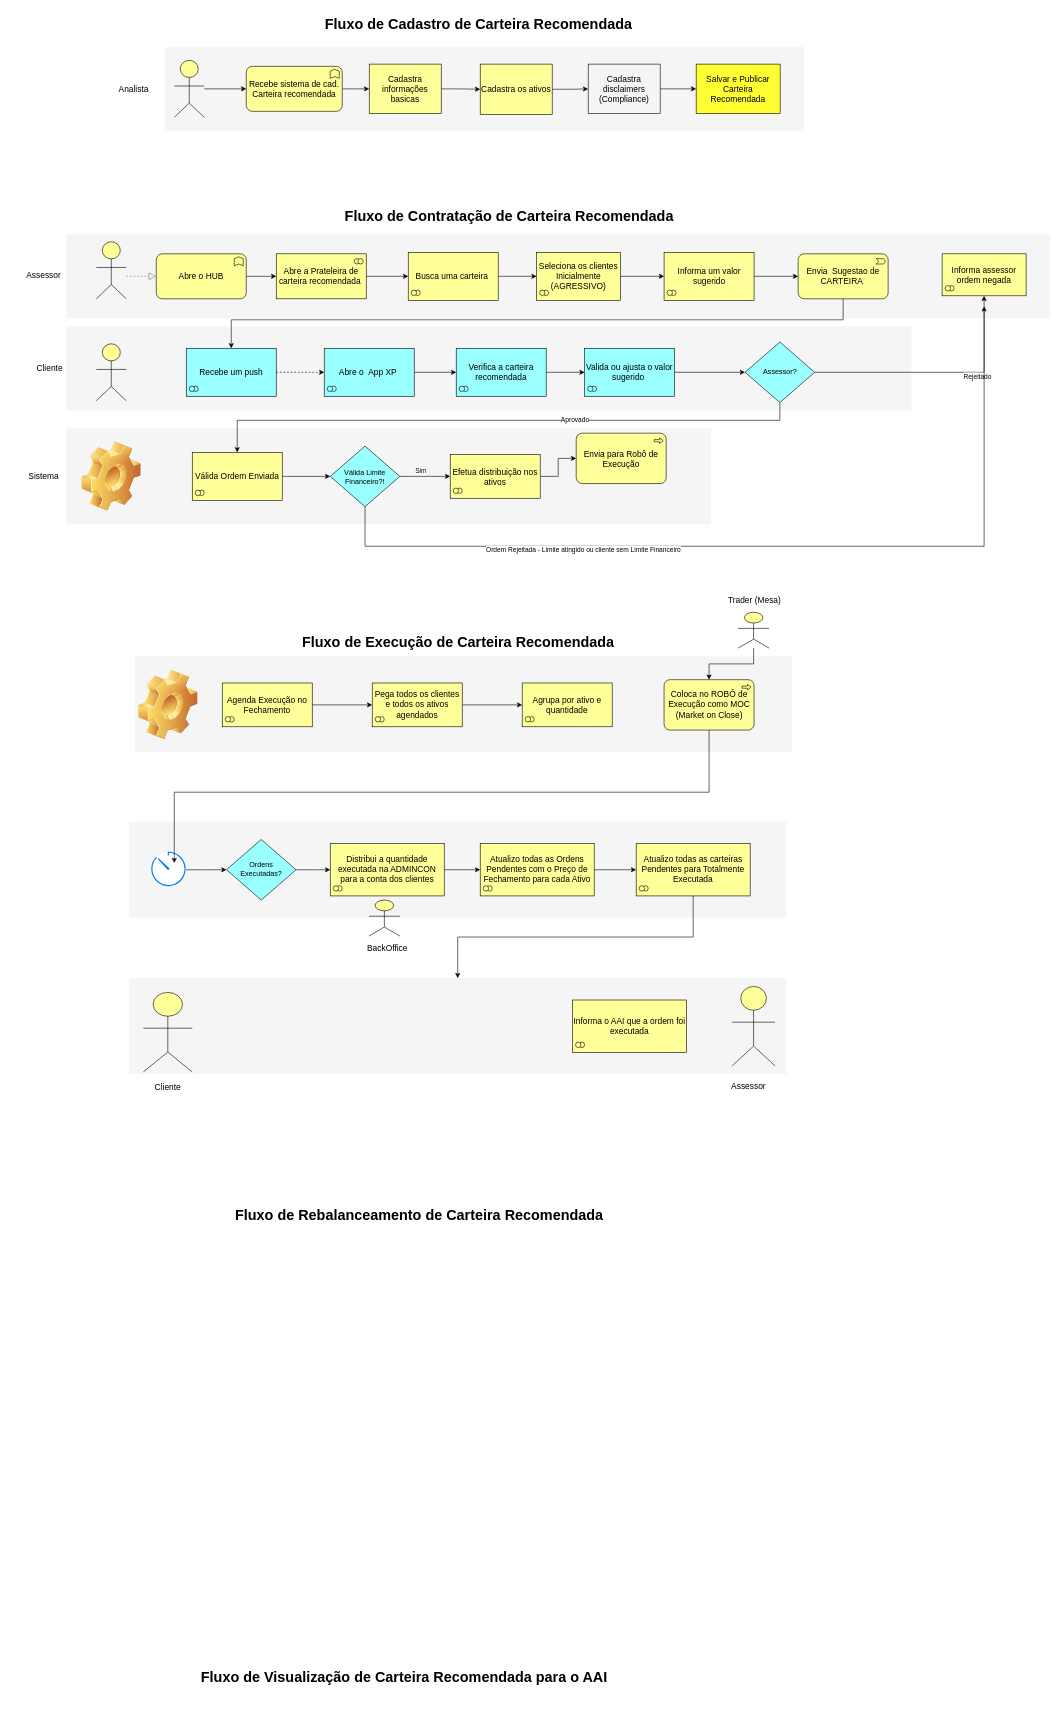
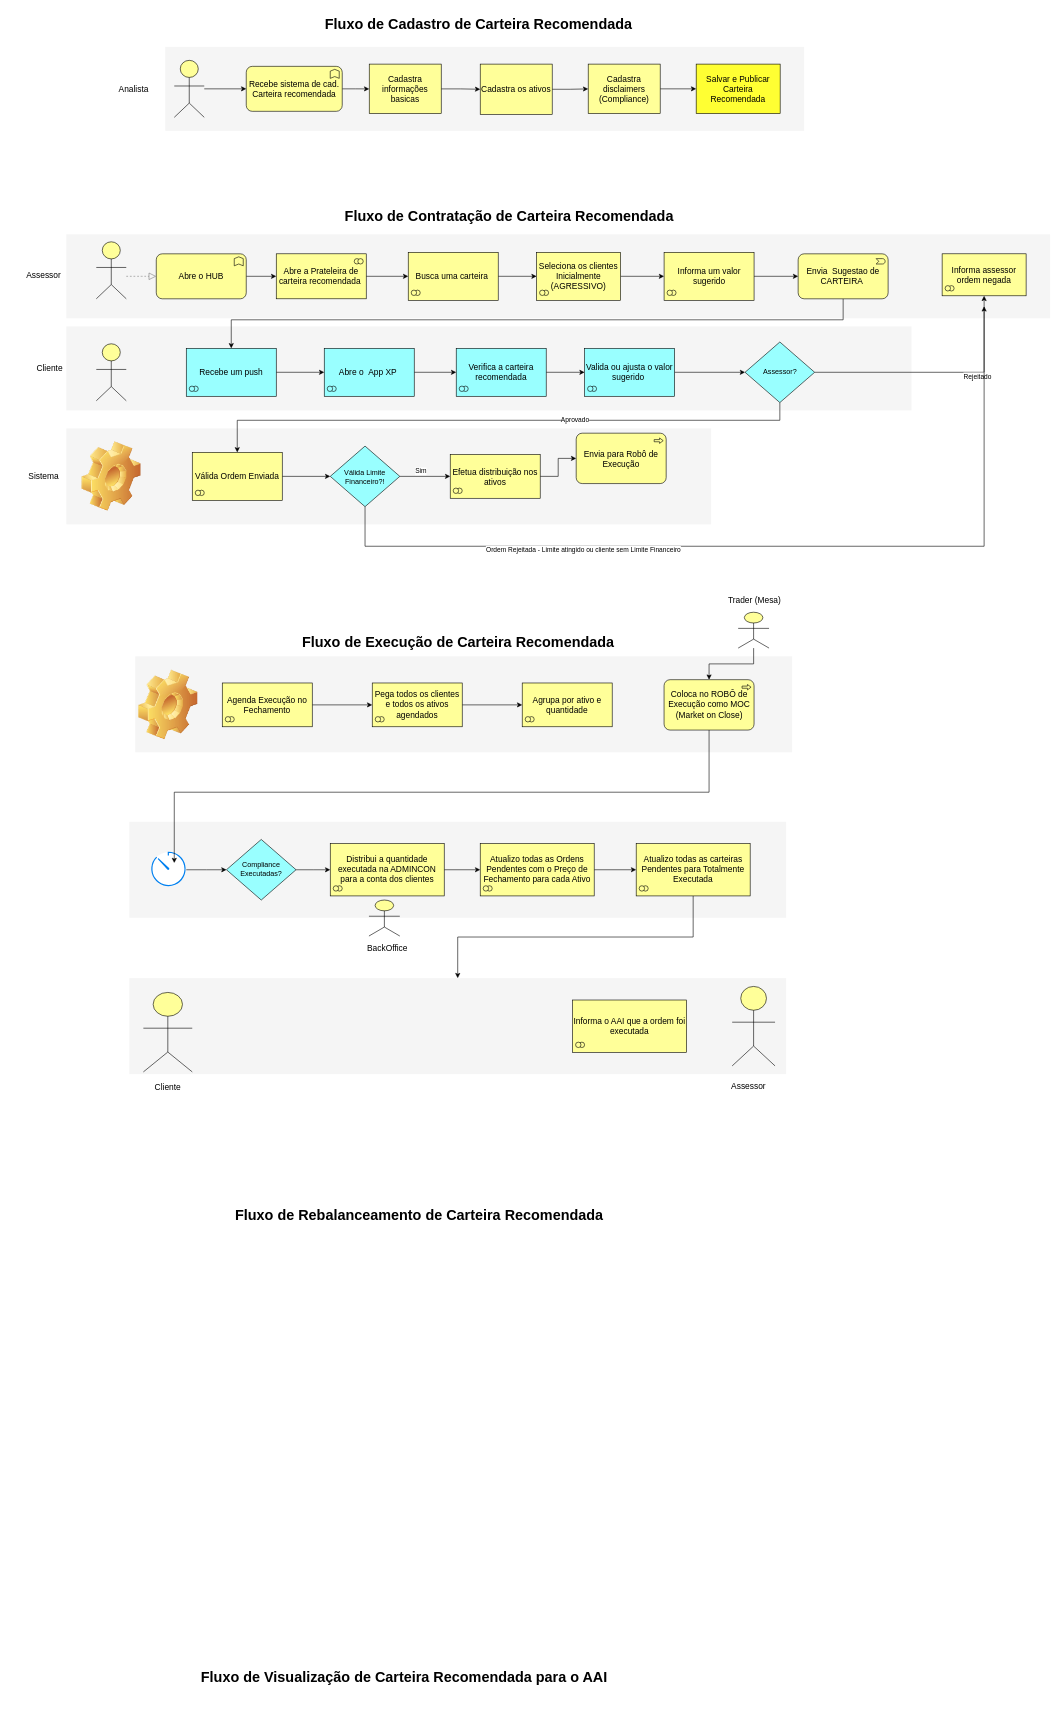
(624, 89) -> (624, 89)
(298, 372) -> (298, 372)
(261, 870) -> (261, 870)
